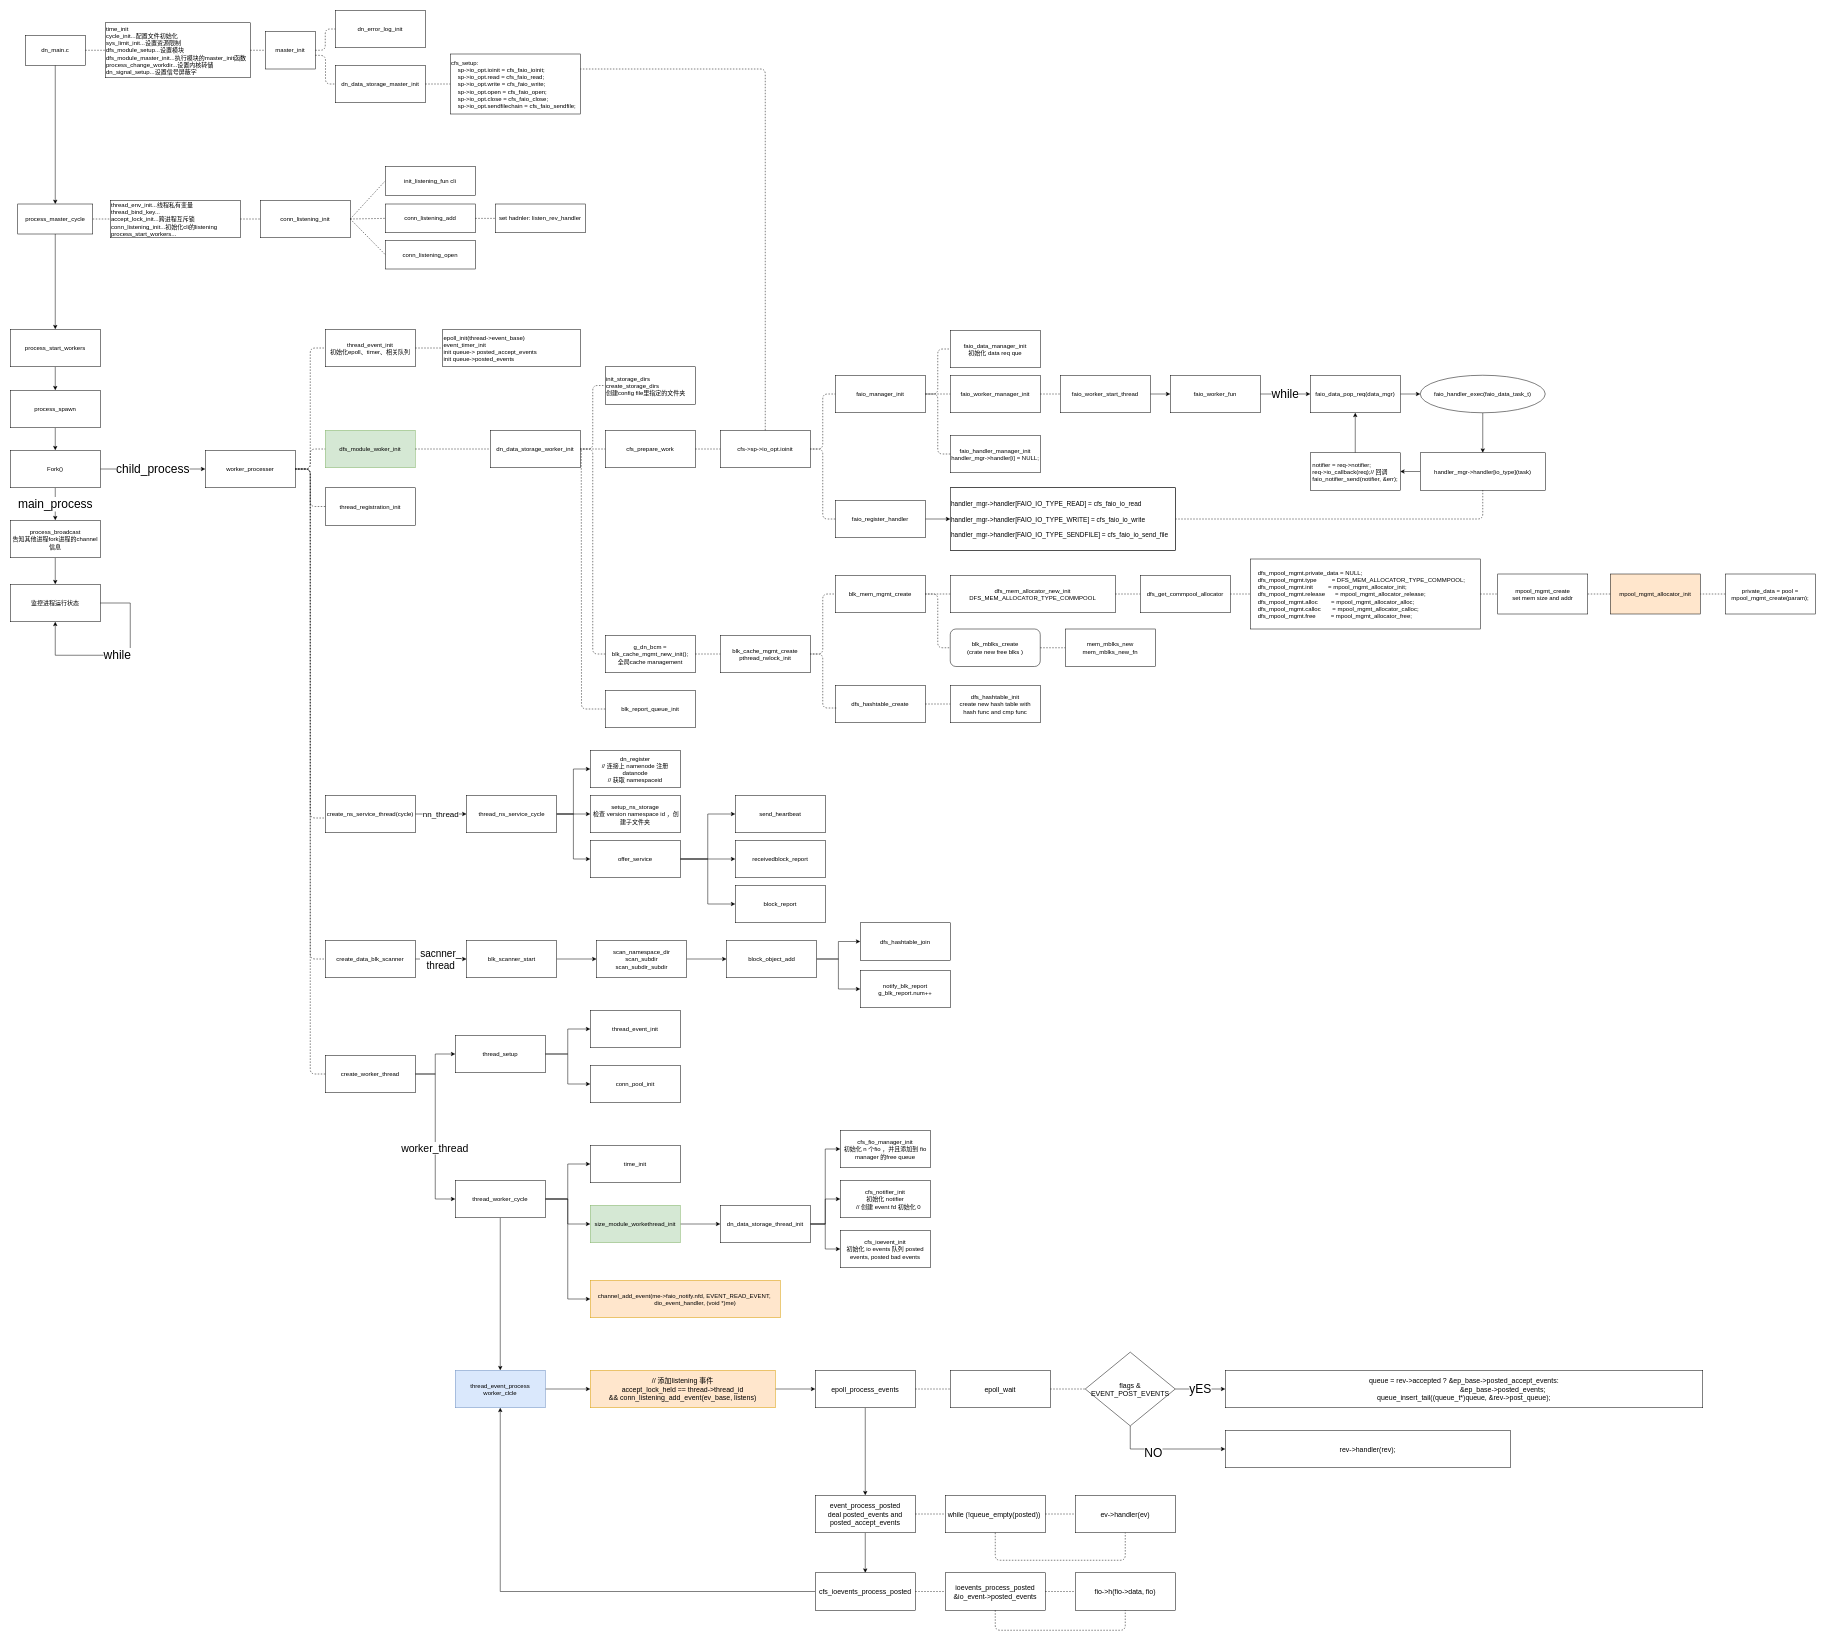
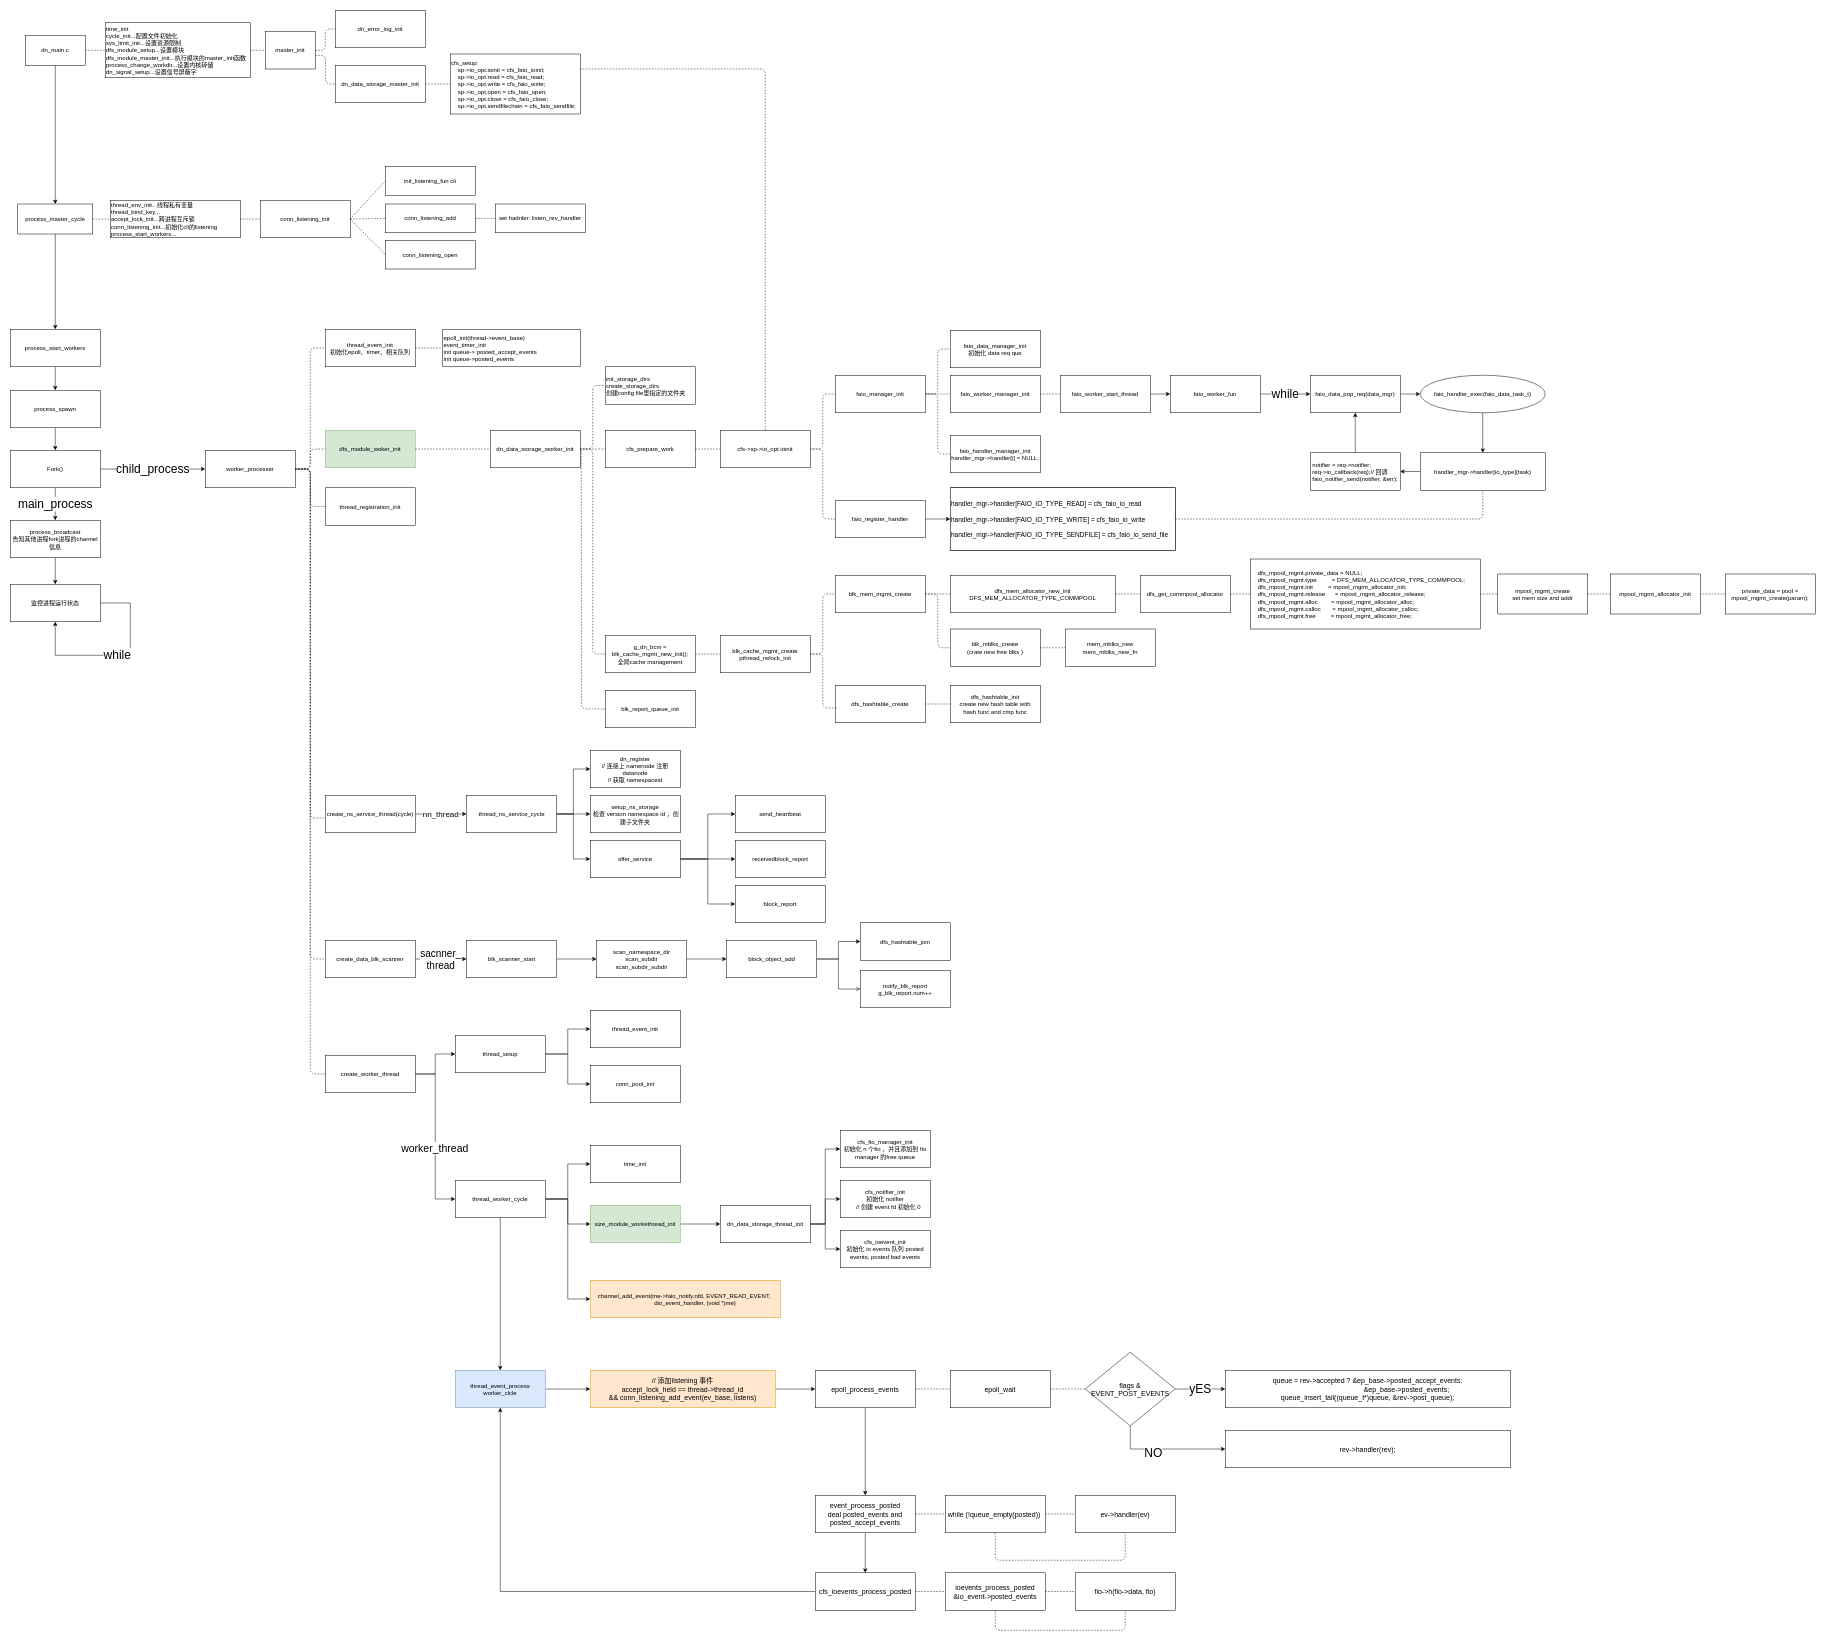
(1655, 594) -> (1655, 594)
(995, 648) -> (995, 648)
(855, 989) -> (856, 989)
(1464, 1389) -> (1368, 1389)
